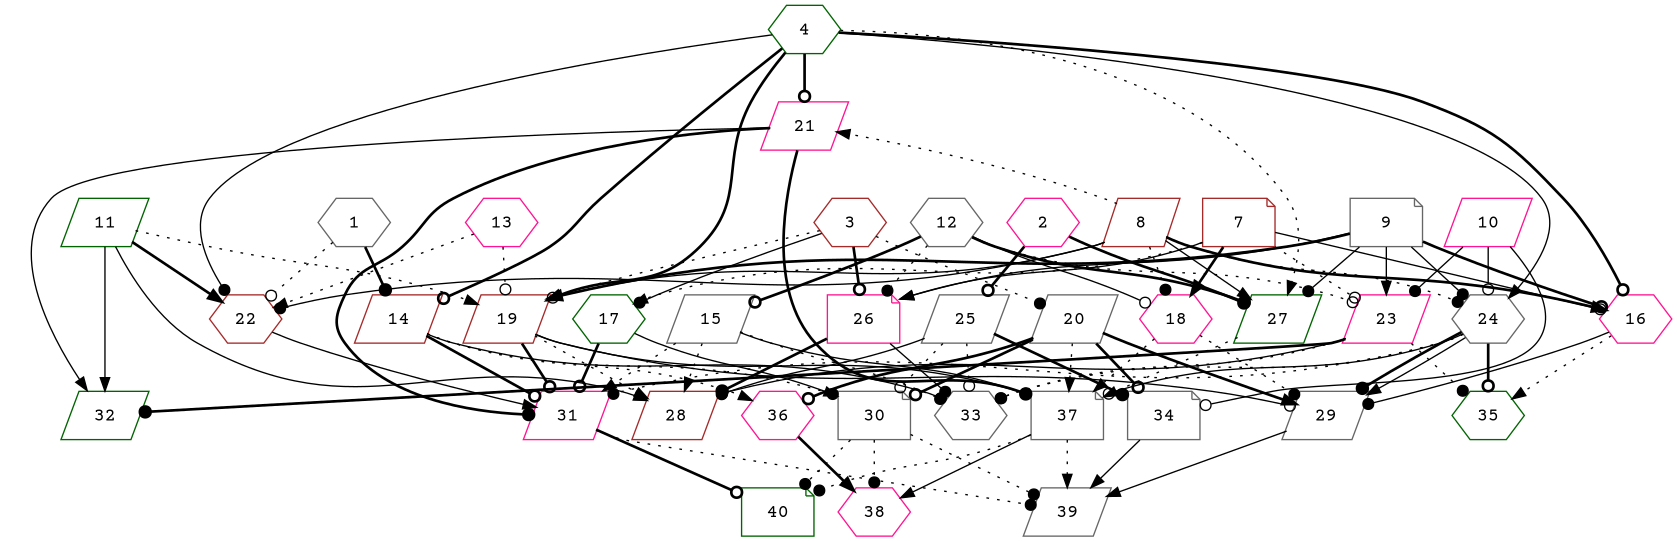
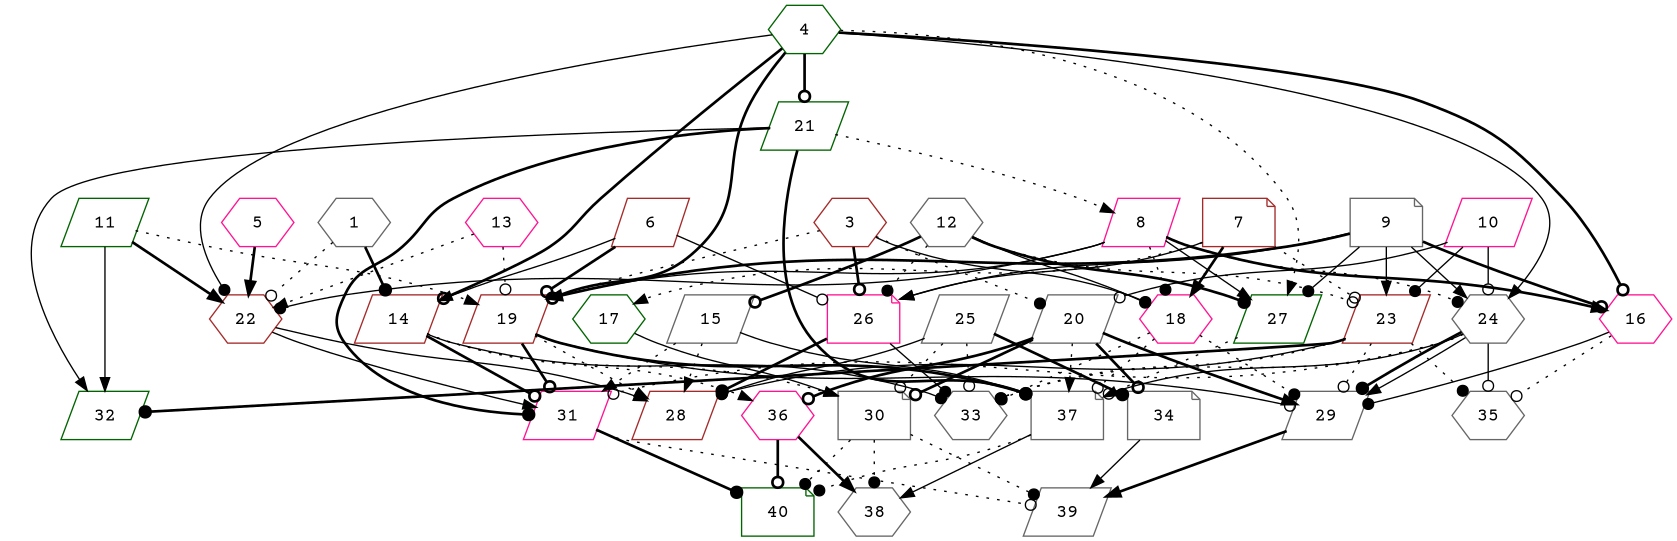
(805, 126) -> (805, 126)
(985, 164) -> (970, 166)
(719, 221) -> (719, 221)
none -> (258, 222)
none -> (650, 222)
(1043, 222) -> none
(1141, 222) -> (1141, 222)
(759, 255) -> (1007, 270)
(1424, 259) -> (1430, 264)
(1419, 266) -> none
(1386, 319) -> (1386, 319)
(1488, 359) -> (1488, 362)
(1129, 361) -> (1129, 361)
(590, 362) -> none
(838, 364) -> (1078, 365)
(1567, 364) -> (1567, 364)
(625, 366) -> (625, 366)
(777, 366) -> (777, 366)
none -> (1354, 370)
(1042, 371) -> (1042, 371)
(1431, 378) -> (1352, 264)
(349, 386) -> (446, 359)
(1488, 415) -> (1488, 415)
none -> (778, 456)
(1067, 457) -> none
(664, 460) -> (664, 460)
(1203, 461) -> (1203, 461)
(799, 468) -> (799, 468)
(874, 512) -> (874, 512)
